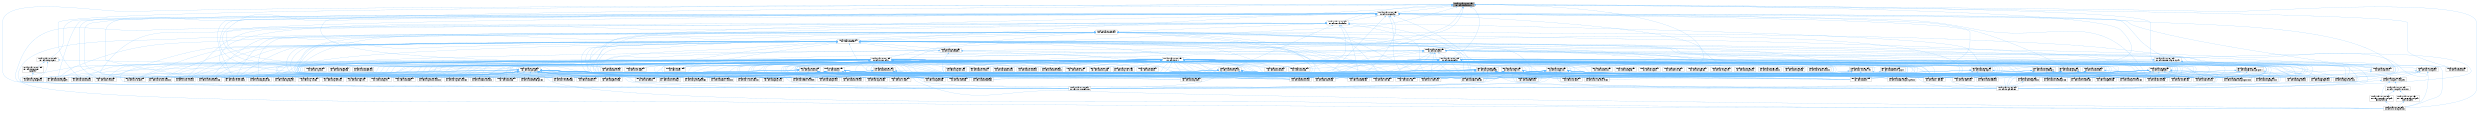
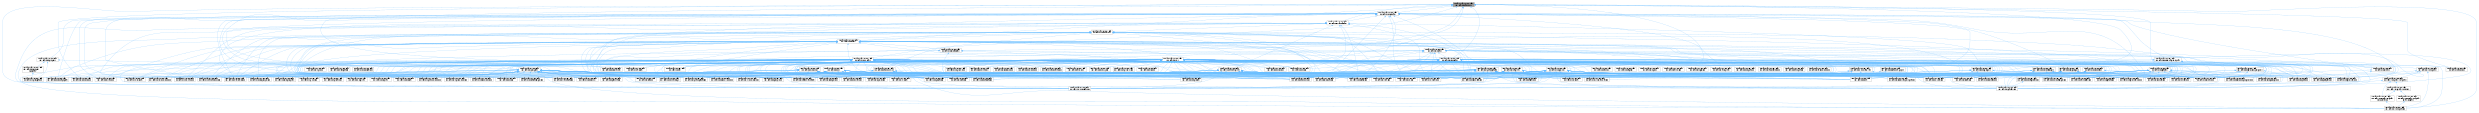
(2204, 79) -> (2205, 79)
